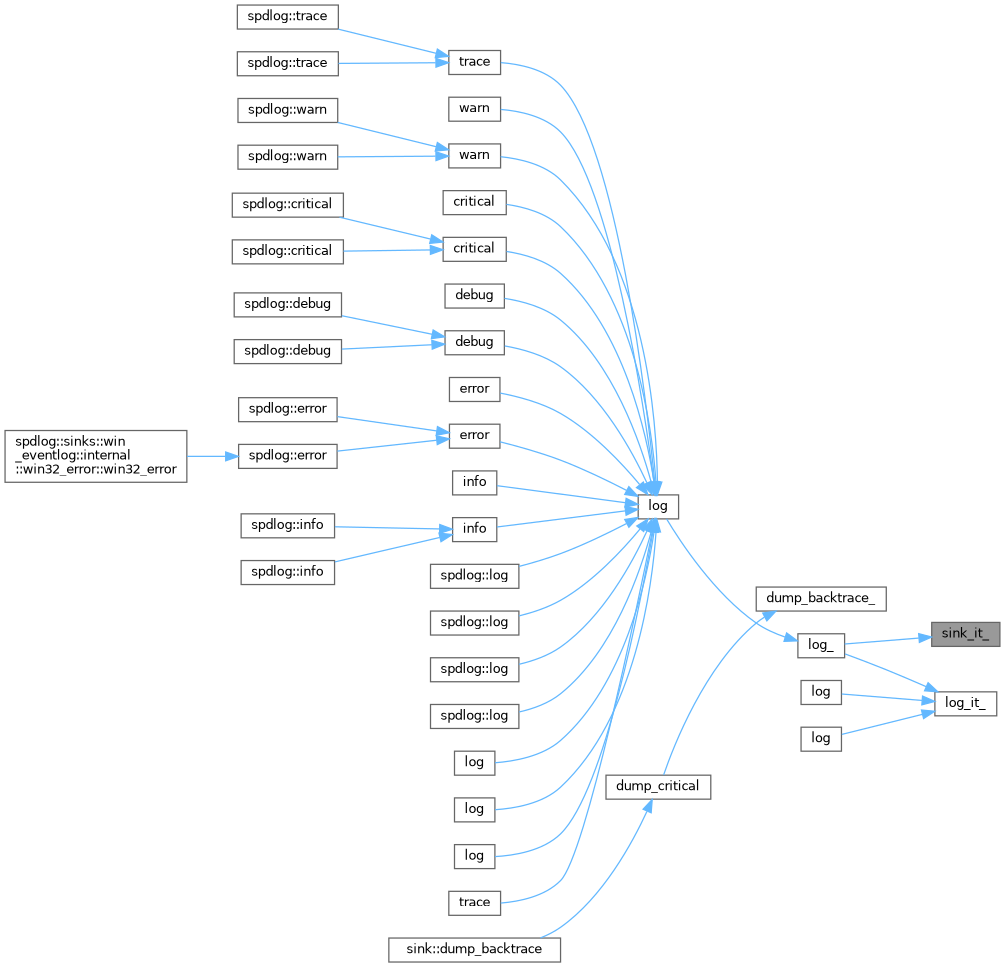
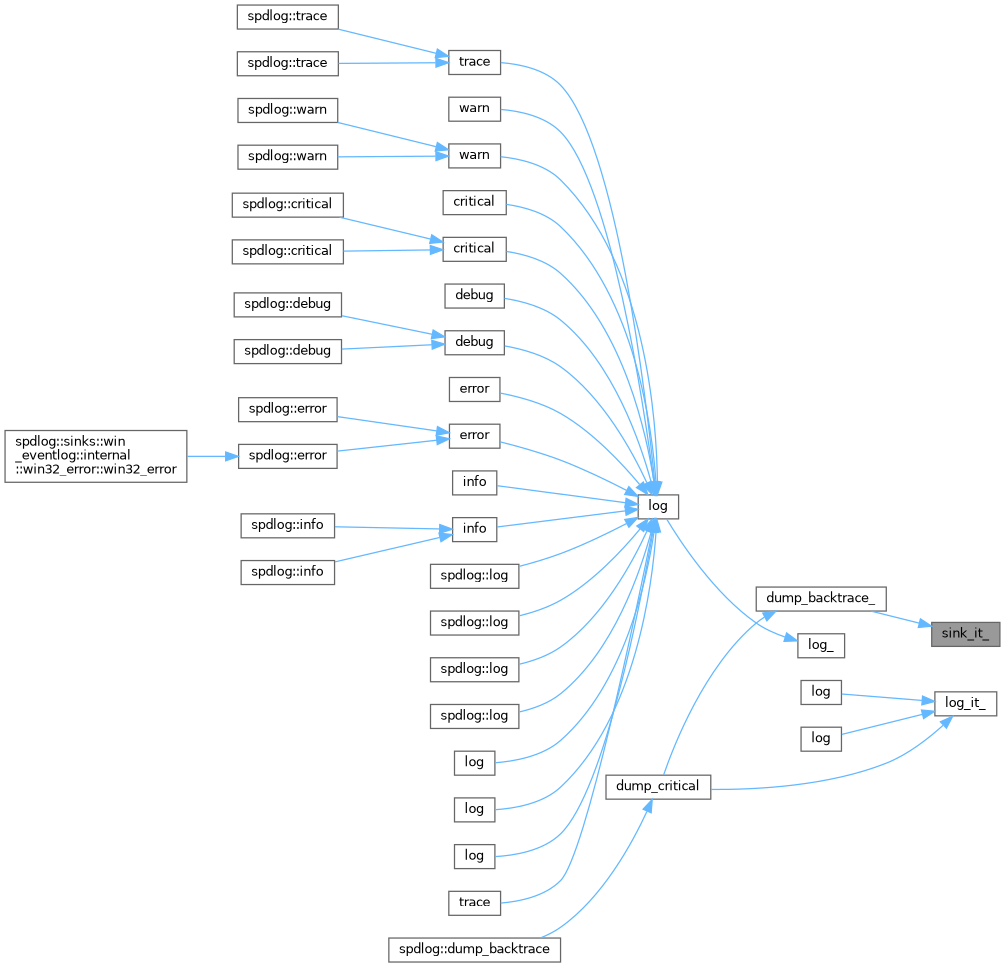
(882, 641) -> (895, 617)
(886, 670) -> (834, 778)
(475, 950) -> (475, 950)
